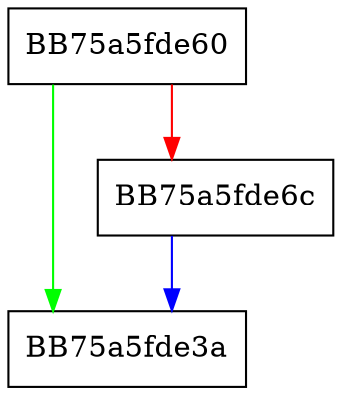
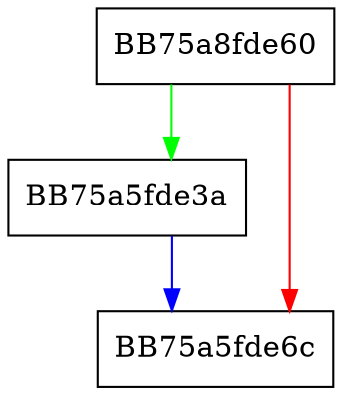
(127, 46) -> (216, 46)
(172, 263) -> (172, 263)
